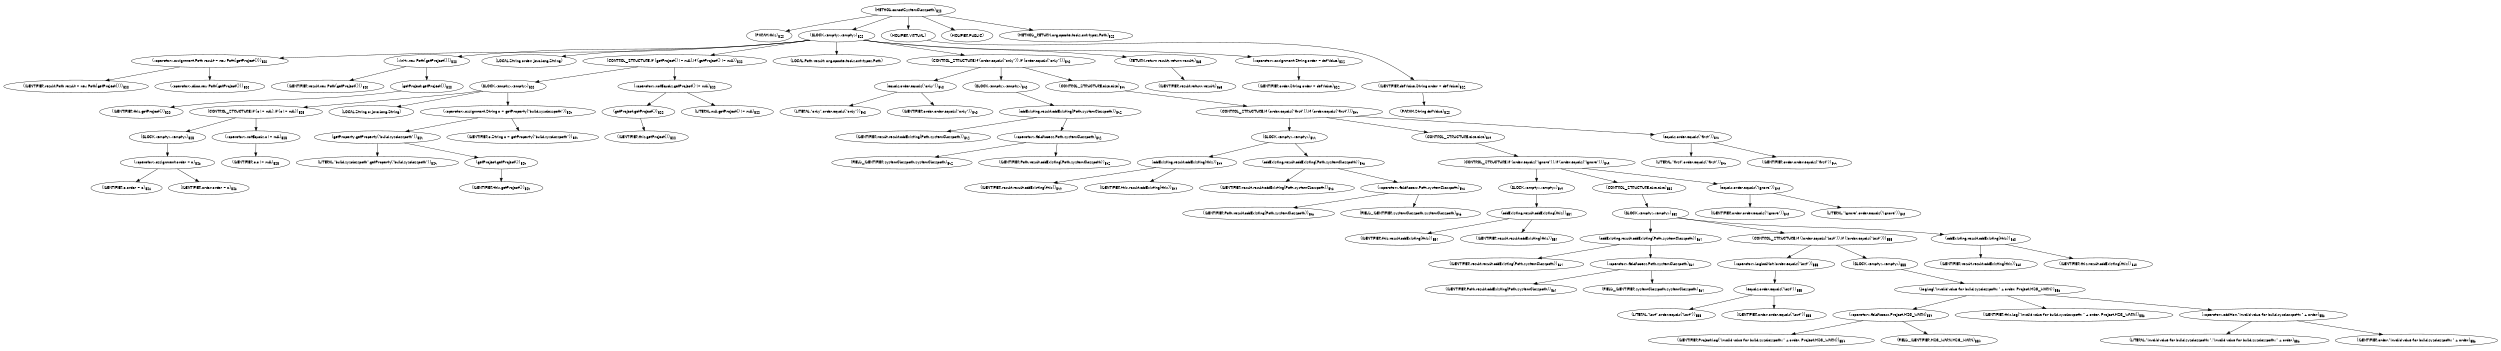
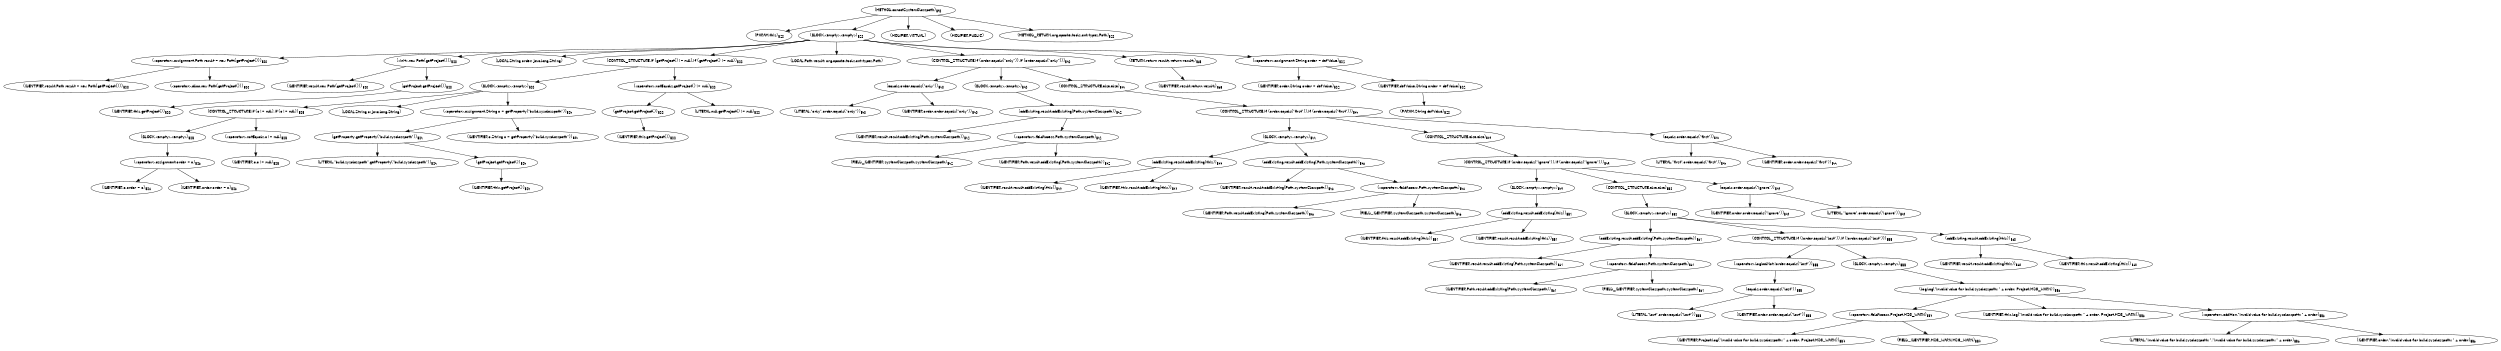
(939, 10) -> (939, 10)
(1172, 43) -> (1359, 73)
